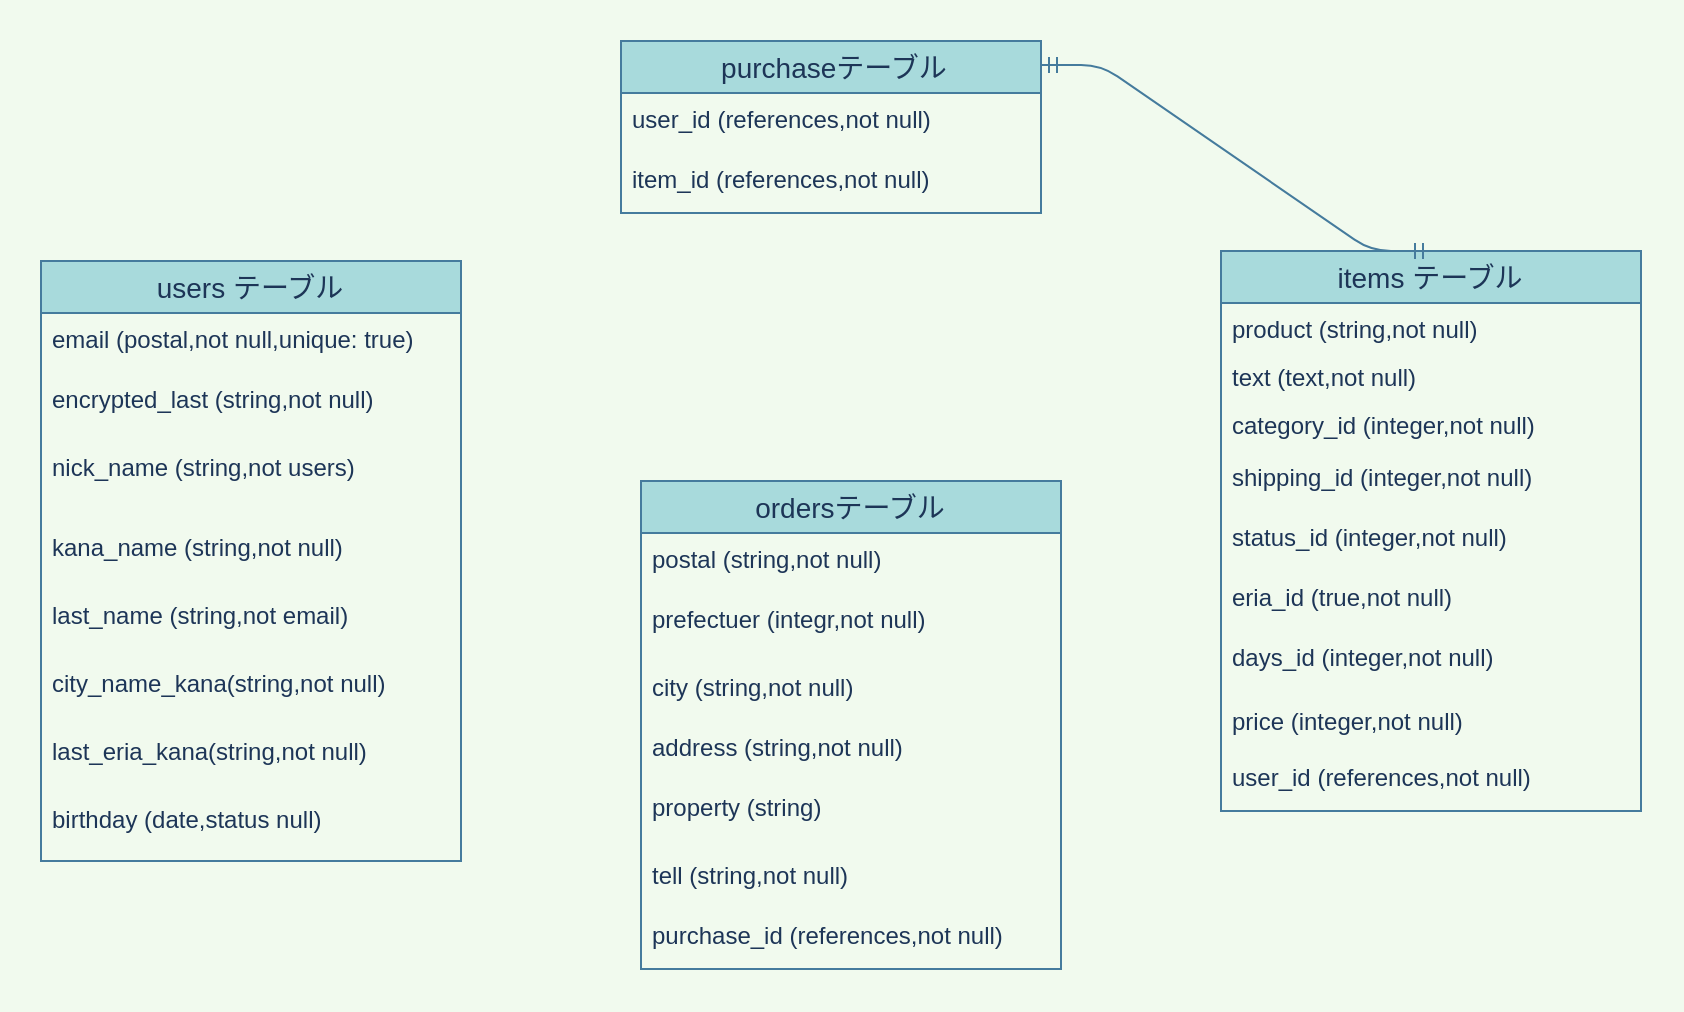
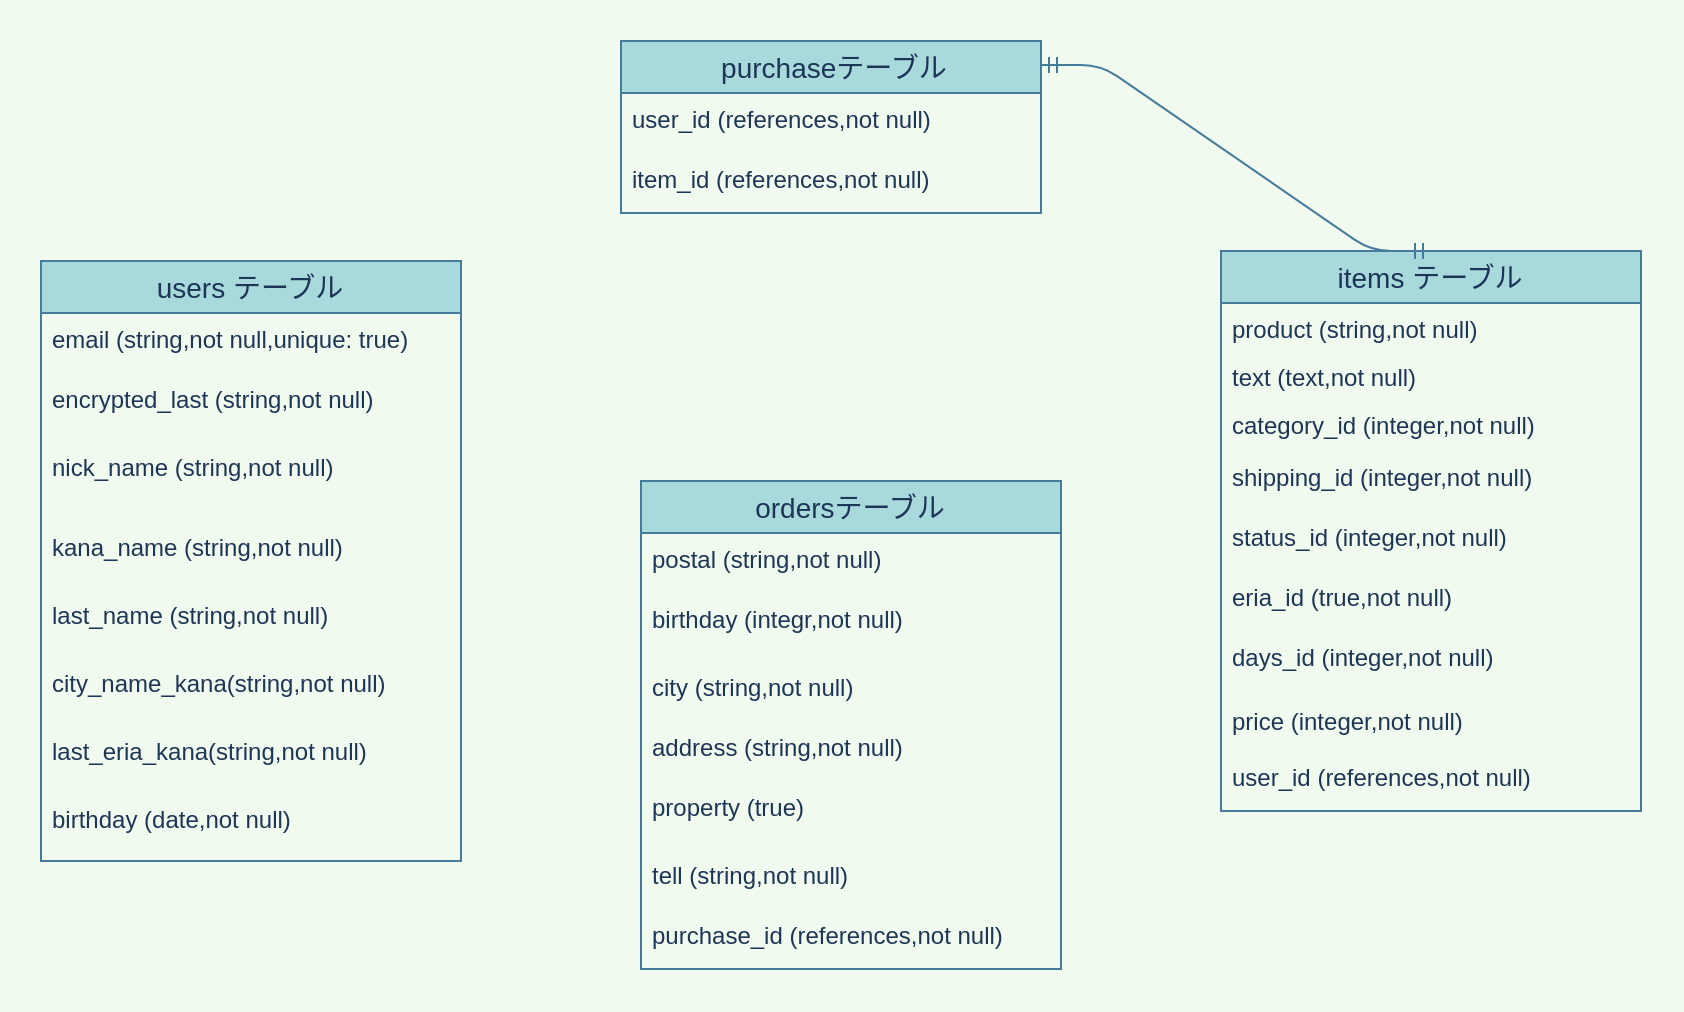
(256, 340) -> (256, 340)
(225, 468) -> (212, 468)
(218, 616) -> (212, 616)
(821, 620) -> (805, 620)
(760, 808) -> (750, 808)
(215, 820) -> (195, 820)
